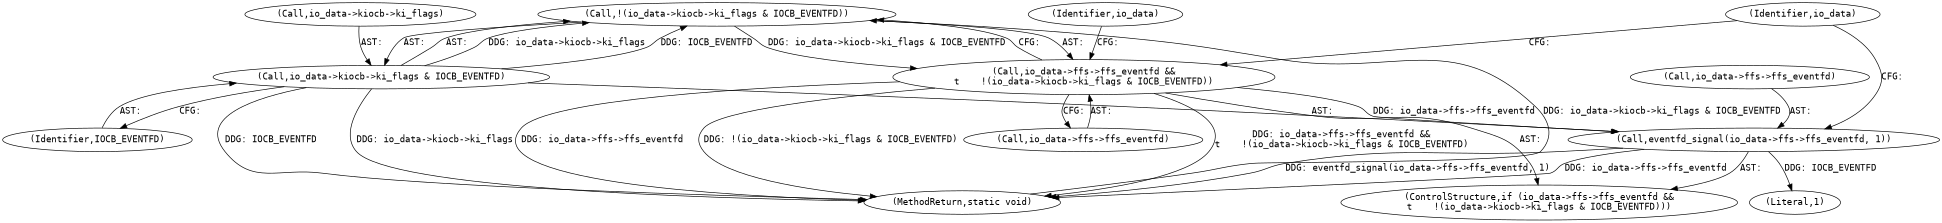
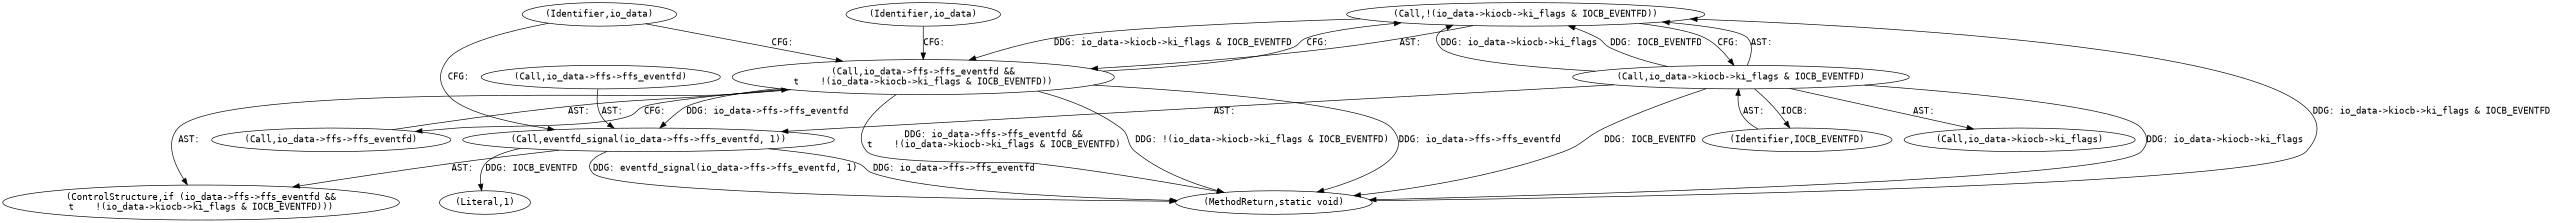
(417, 43) -> (1731, 43)
(360, 44) -> (1878, 108)
(193, 111) -> (1797, 111)
